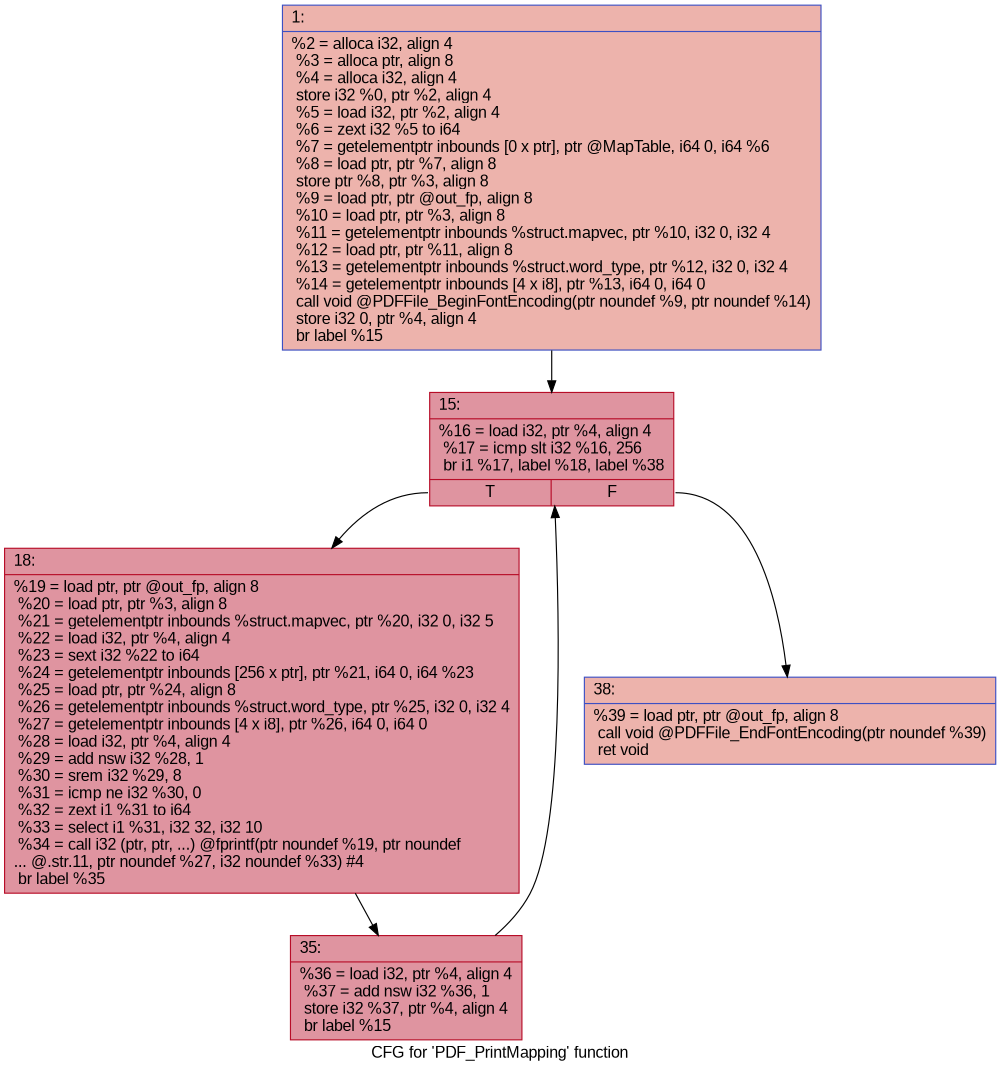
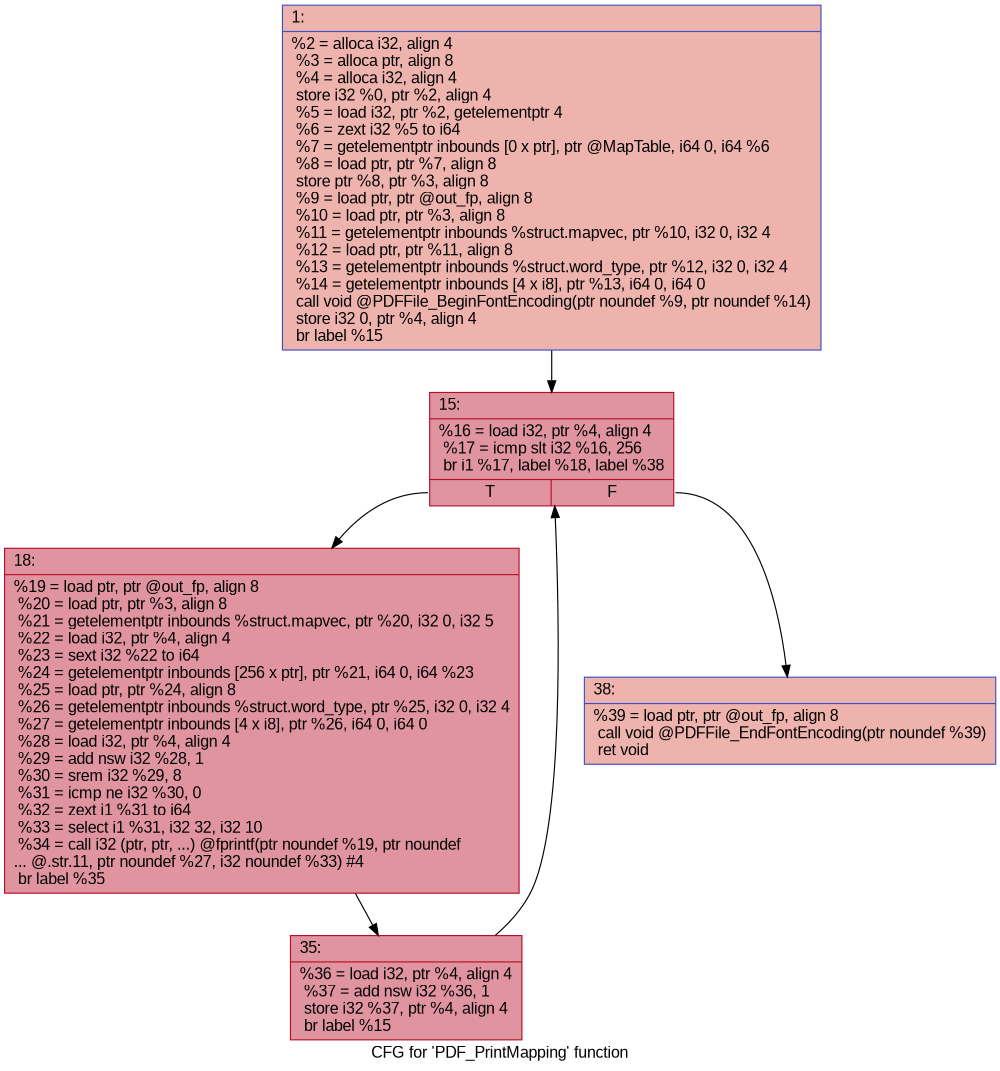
(396, 113) -> (427, 113)
